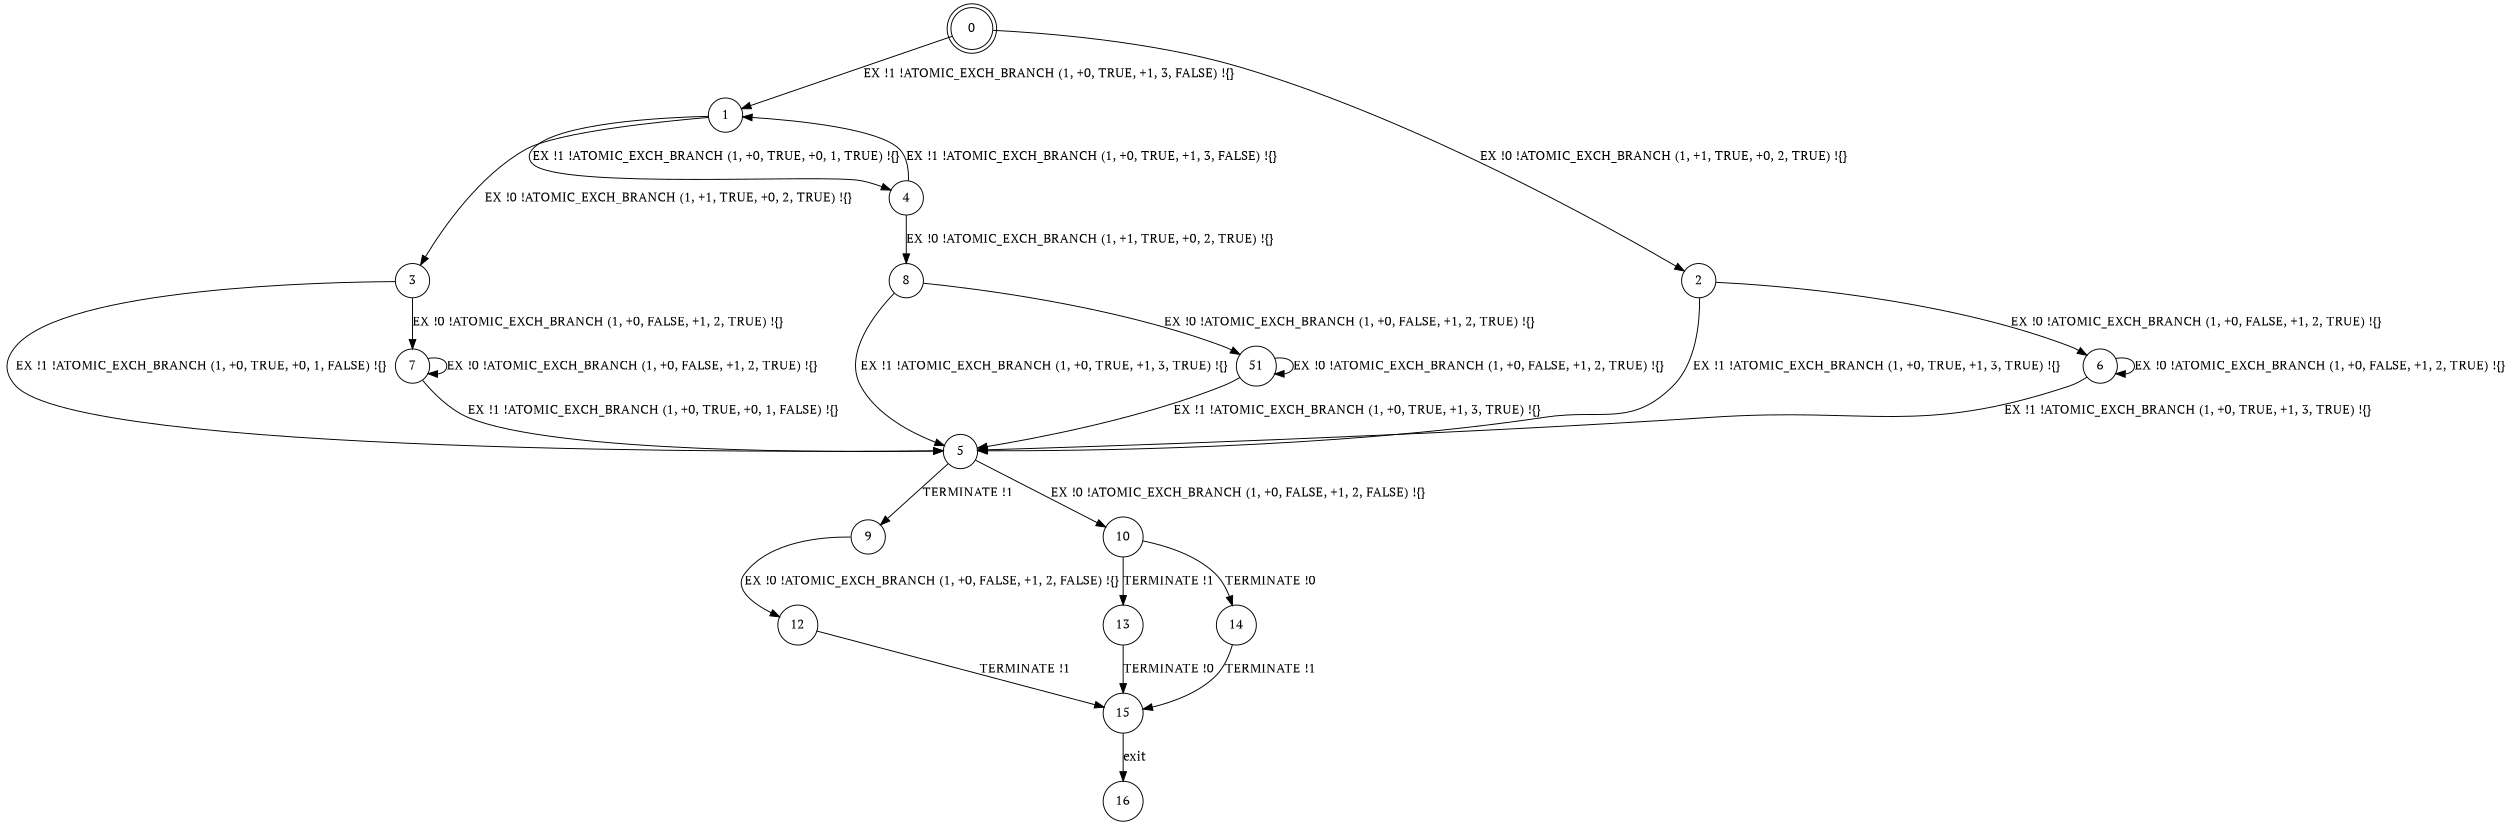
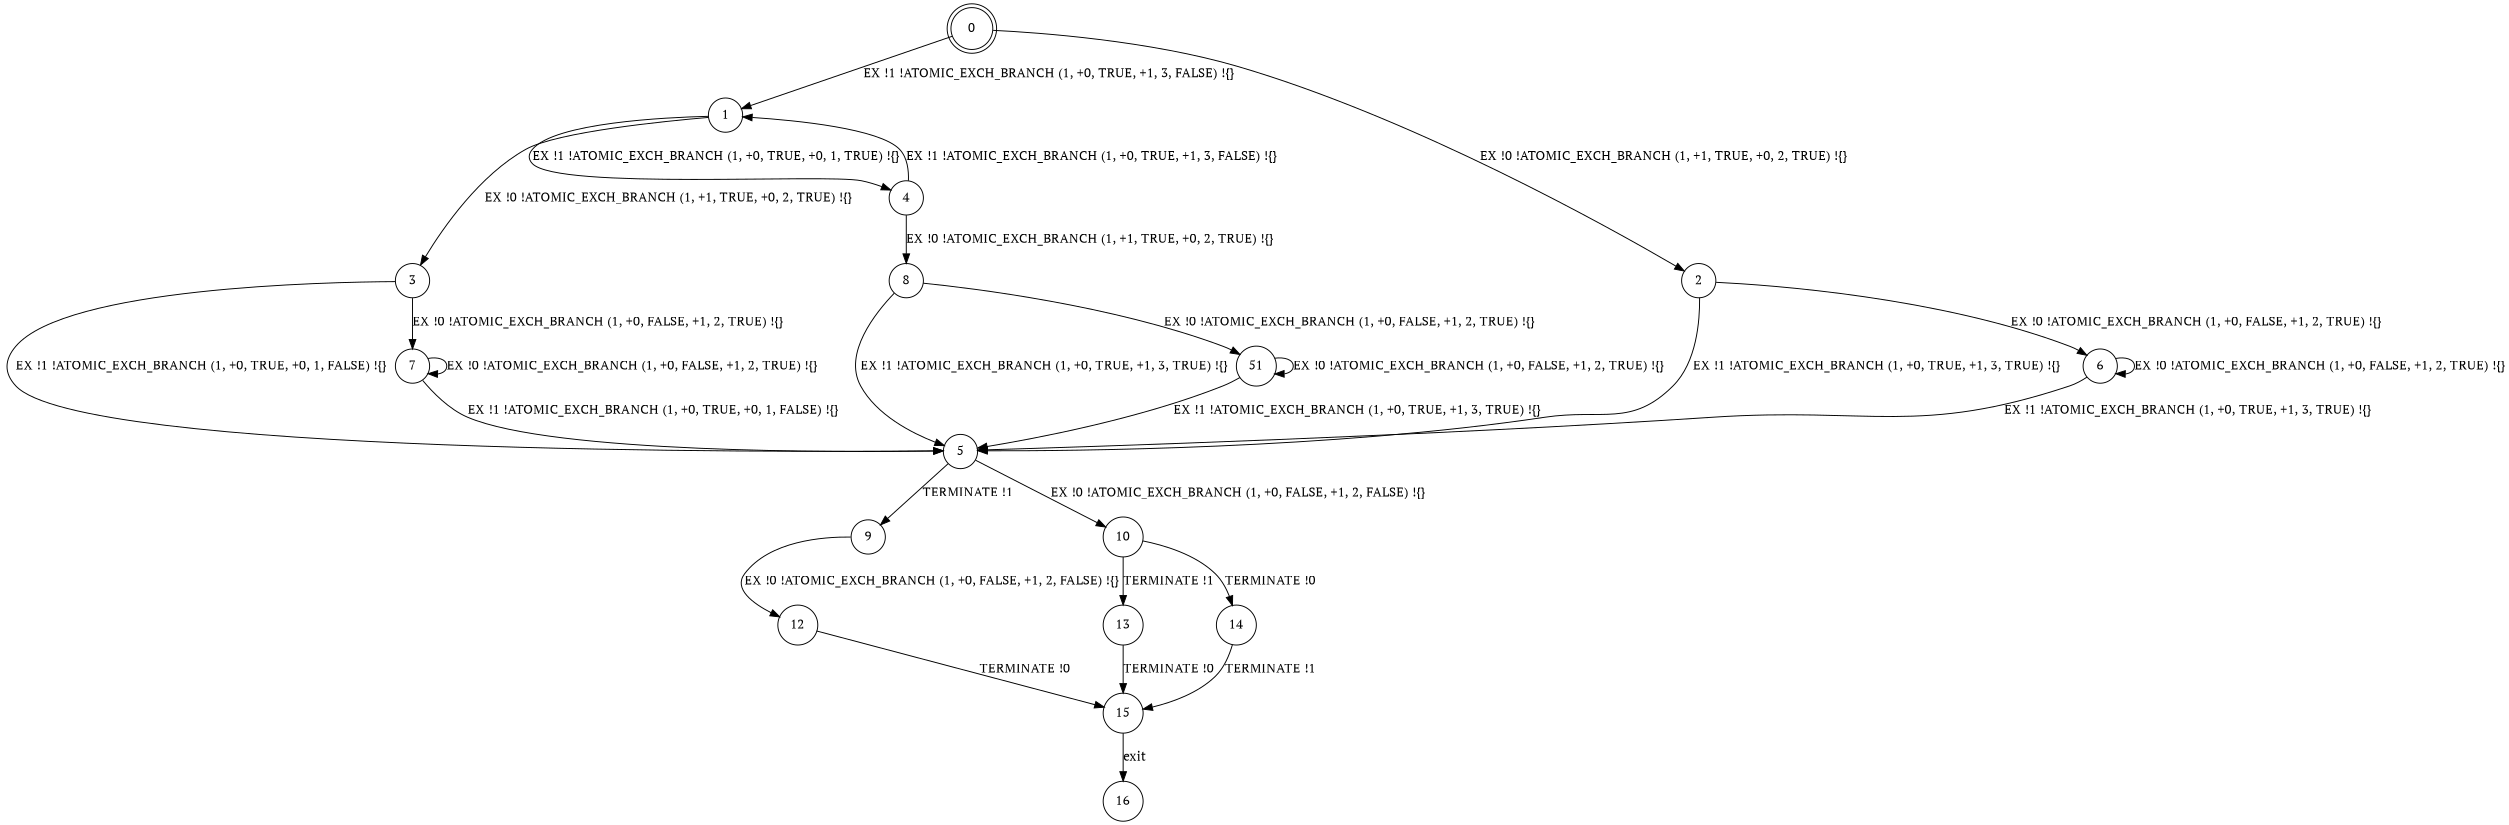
(1025, 669) -> (1025, 669)
